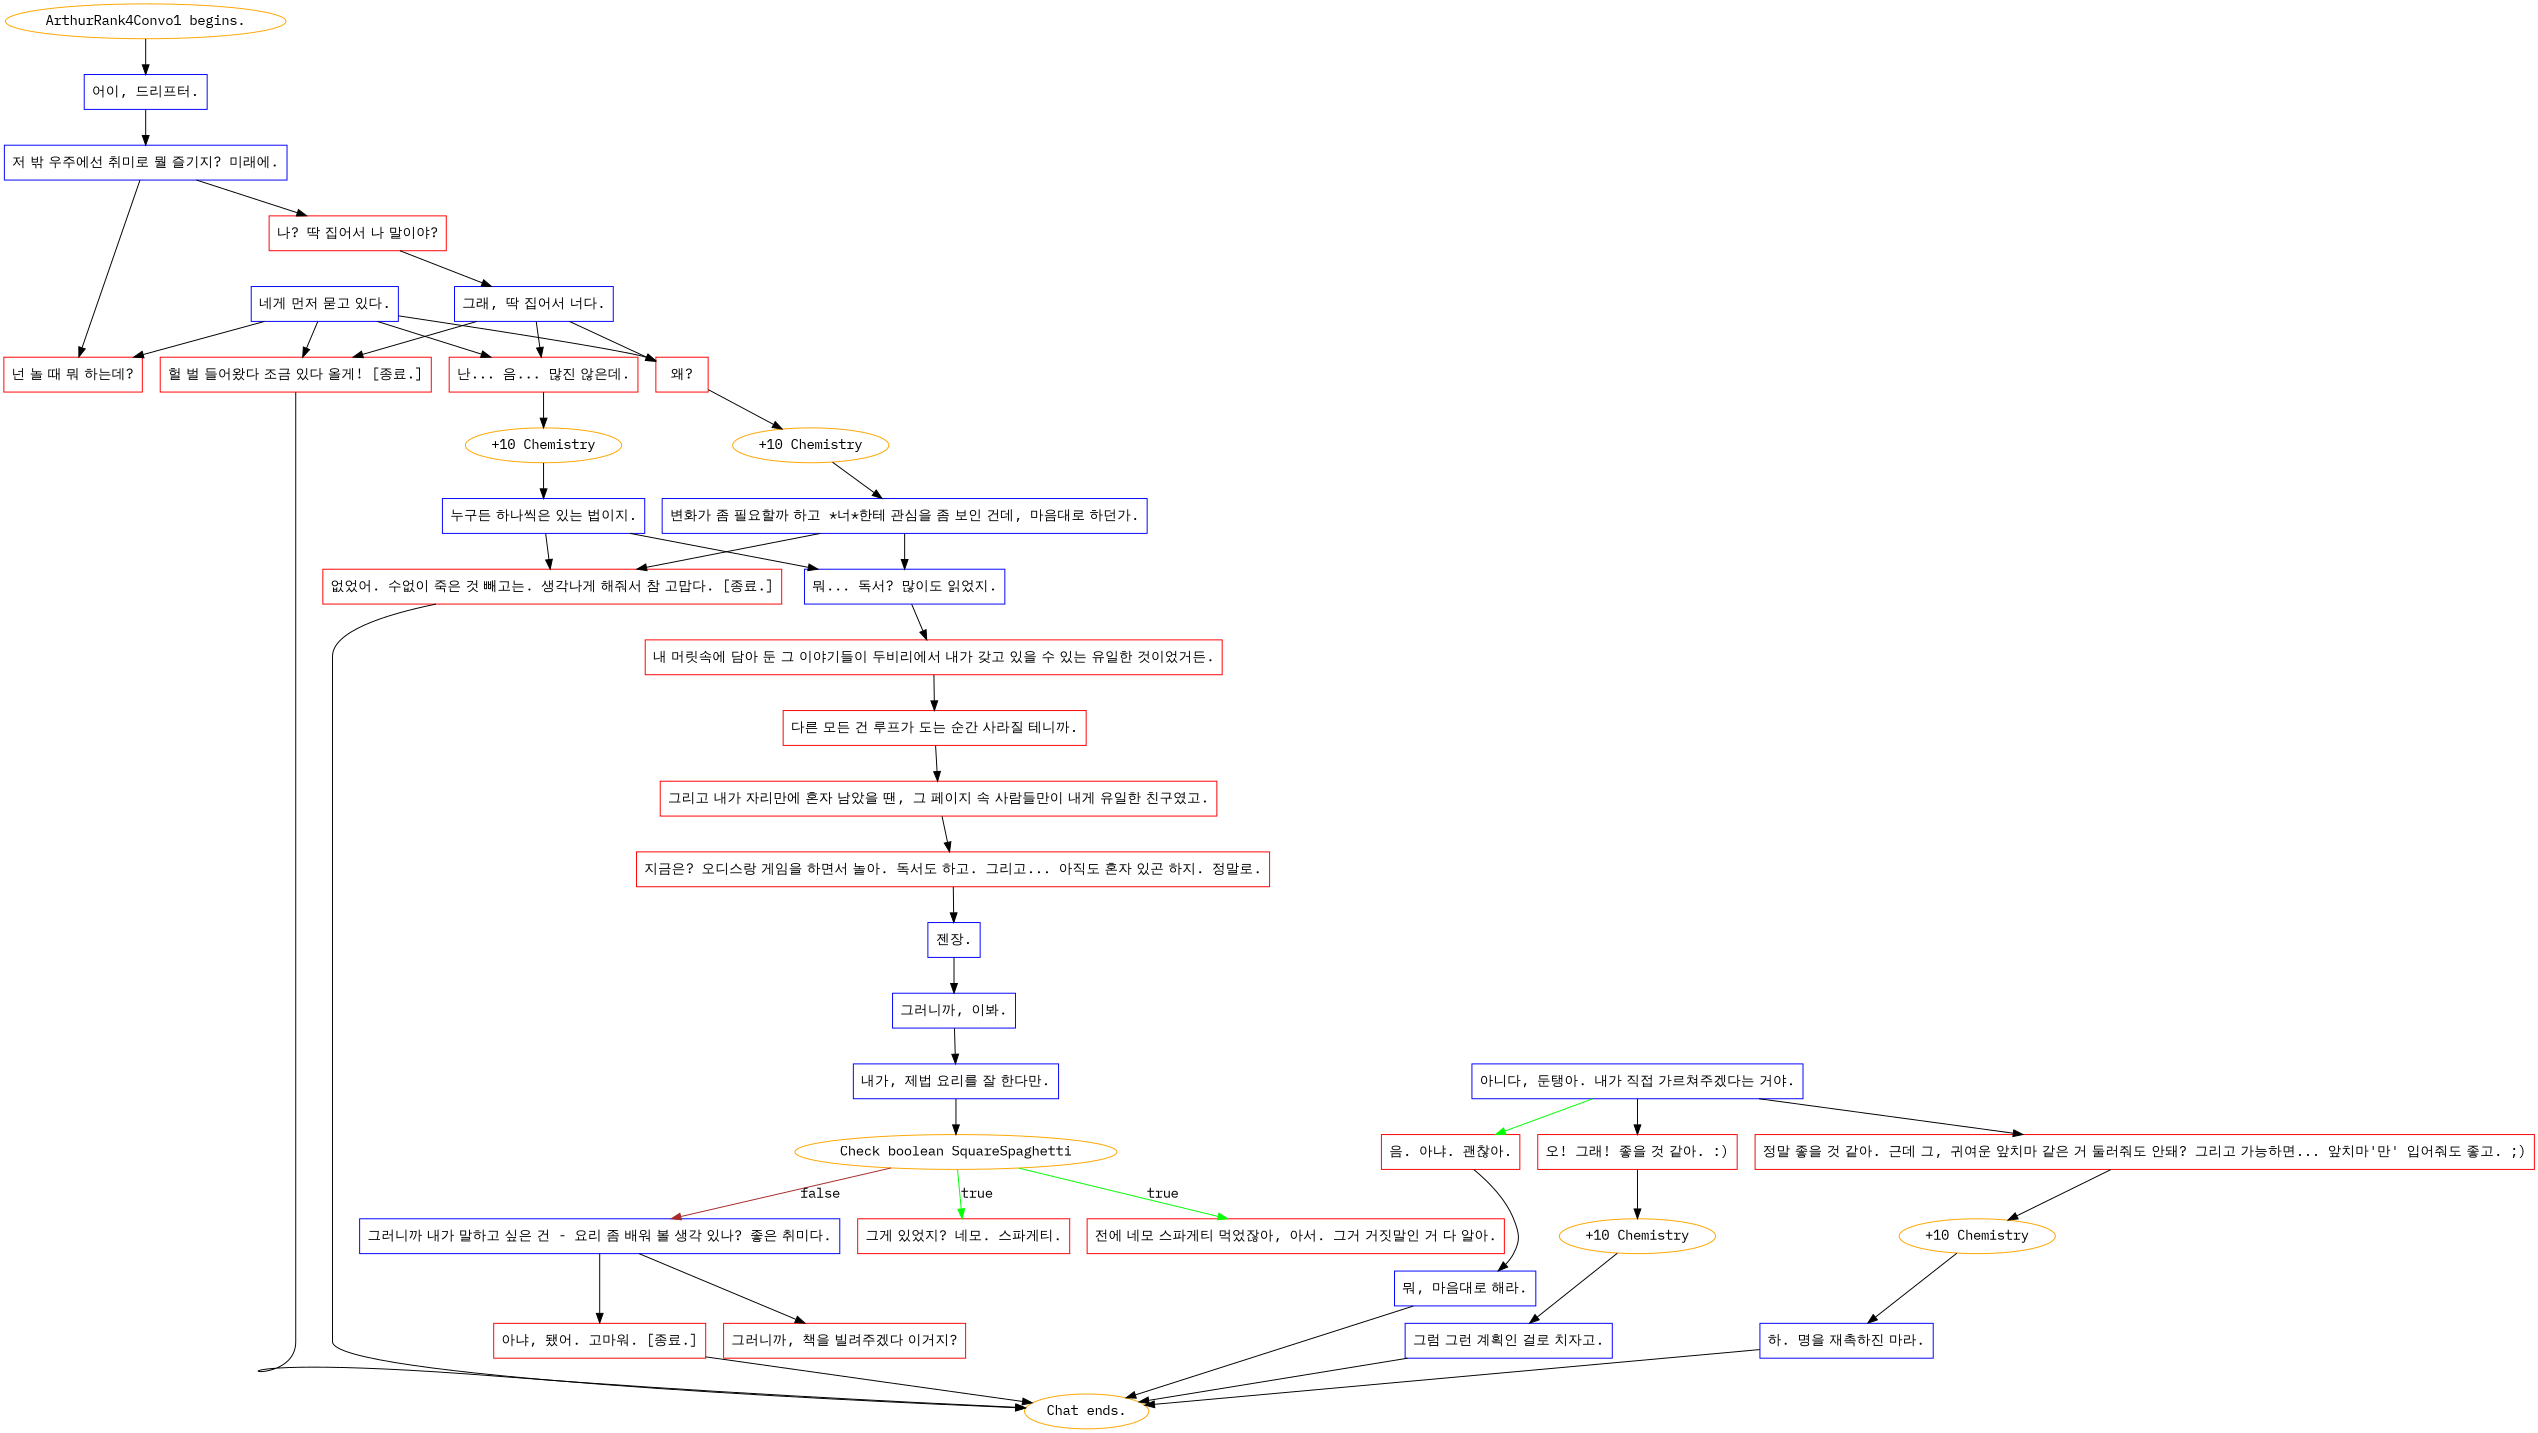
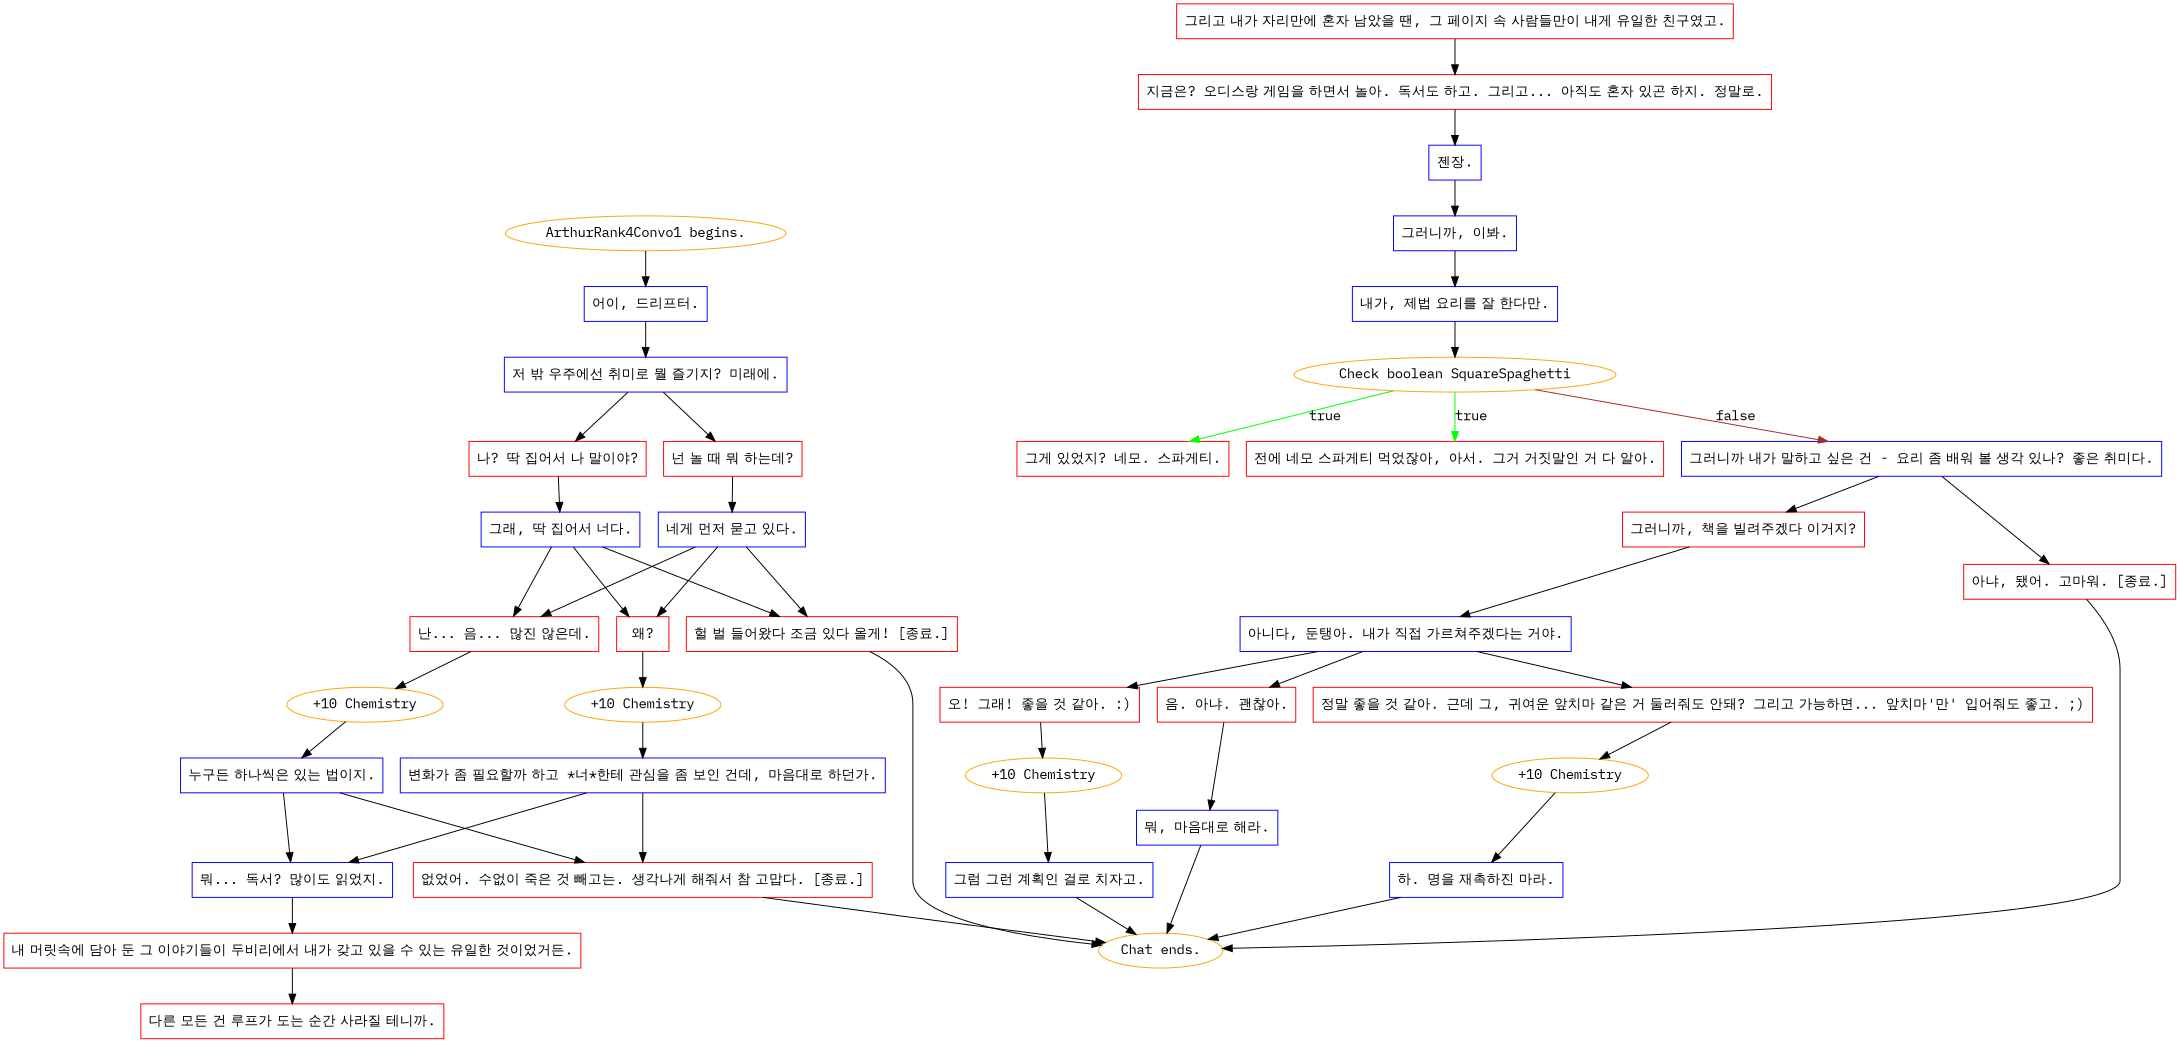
(204, 338) -> (732, 489)
none -> (1579, 580)
(936, 759) -> none
(1549, 1115) -> (1321, 668)
